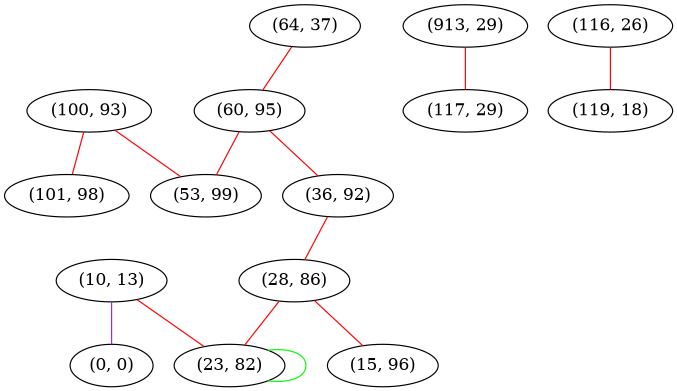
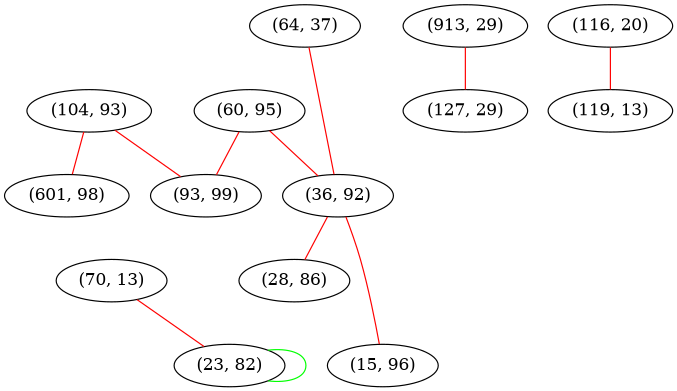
(610, 26) -> (610, 26)
(277, 68) -> (321, 111)
(89, 111) -> (89, 111)
(465, 111) -> (465, 111)
(610, 111) -> (610, 111)
(67, 196) -> (67, 196)
(206, 196) -> (206, 196)
(112, 281) -> (112, 281)
(262, 323) -> none
(339, 323) -> (366, 280)
(112, 366) -> none
